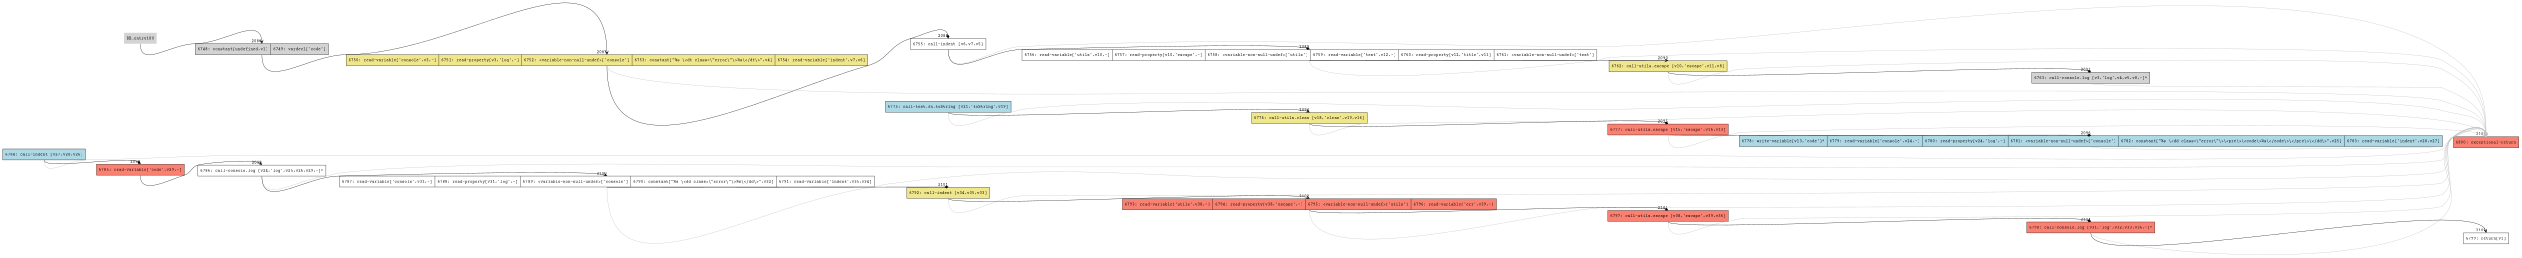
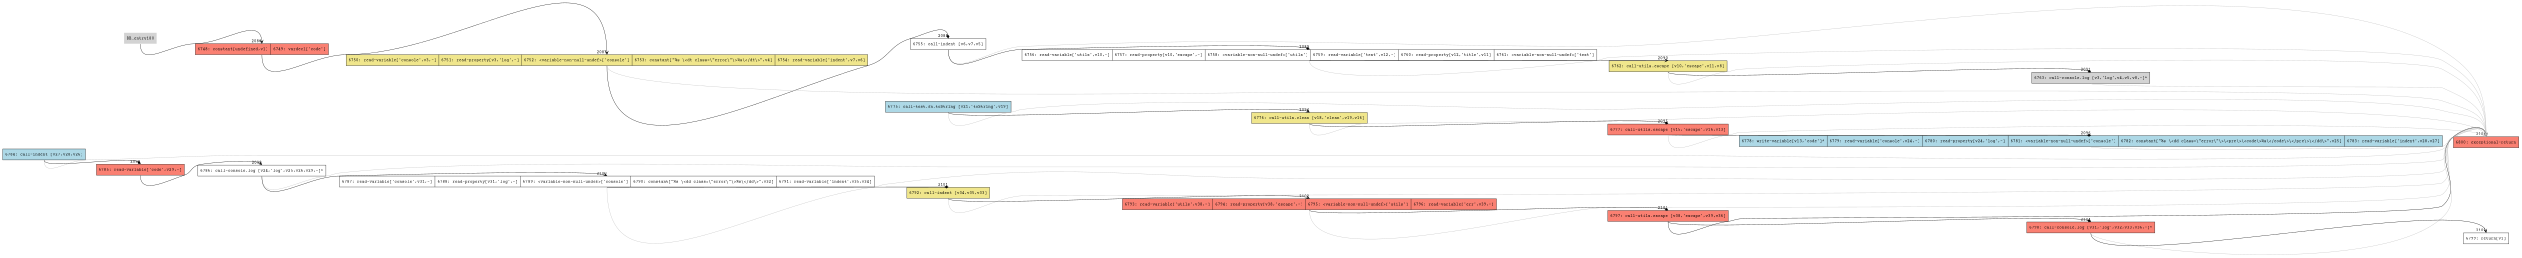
(262, 49) -> (262, 49)
(2106, 216) -> (2106, 216)
